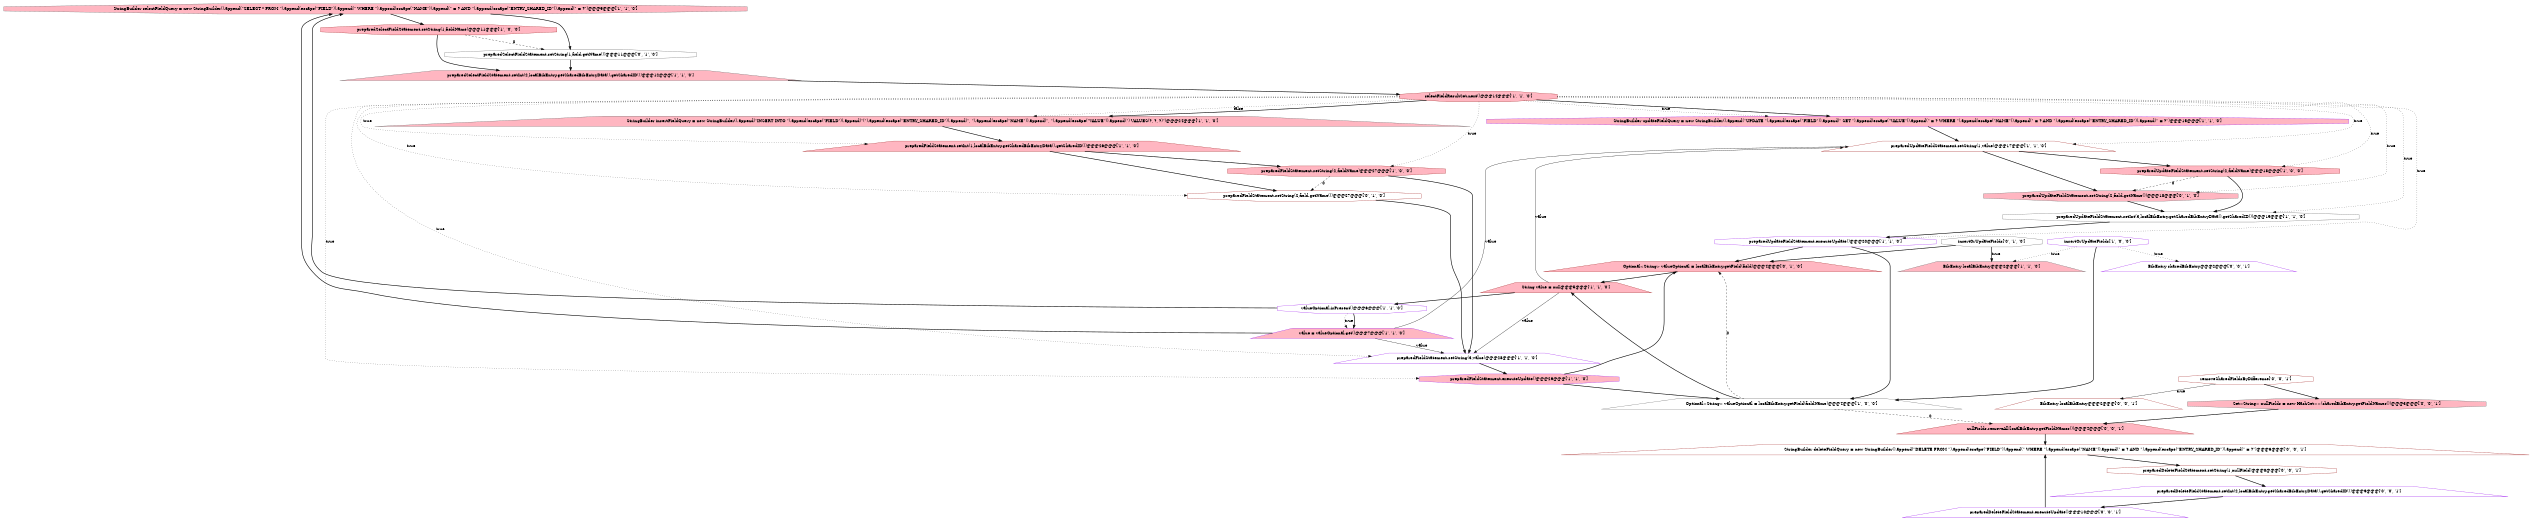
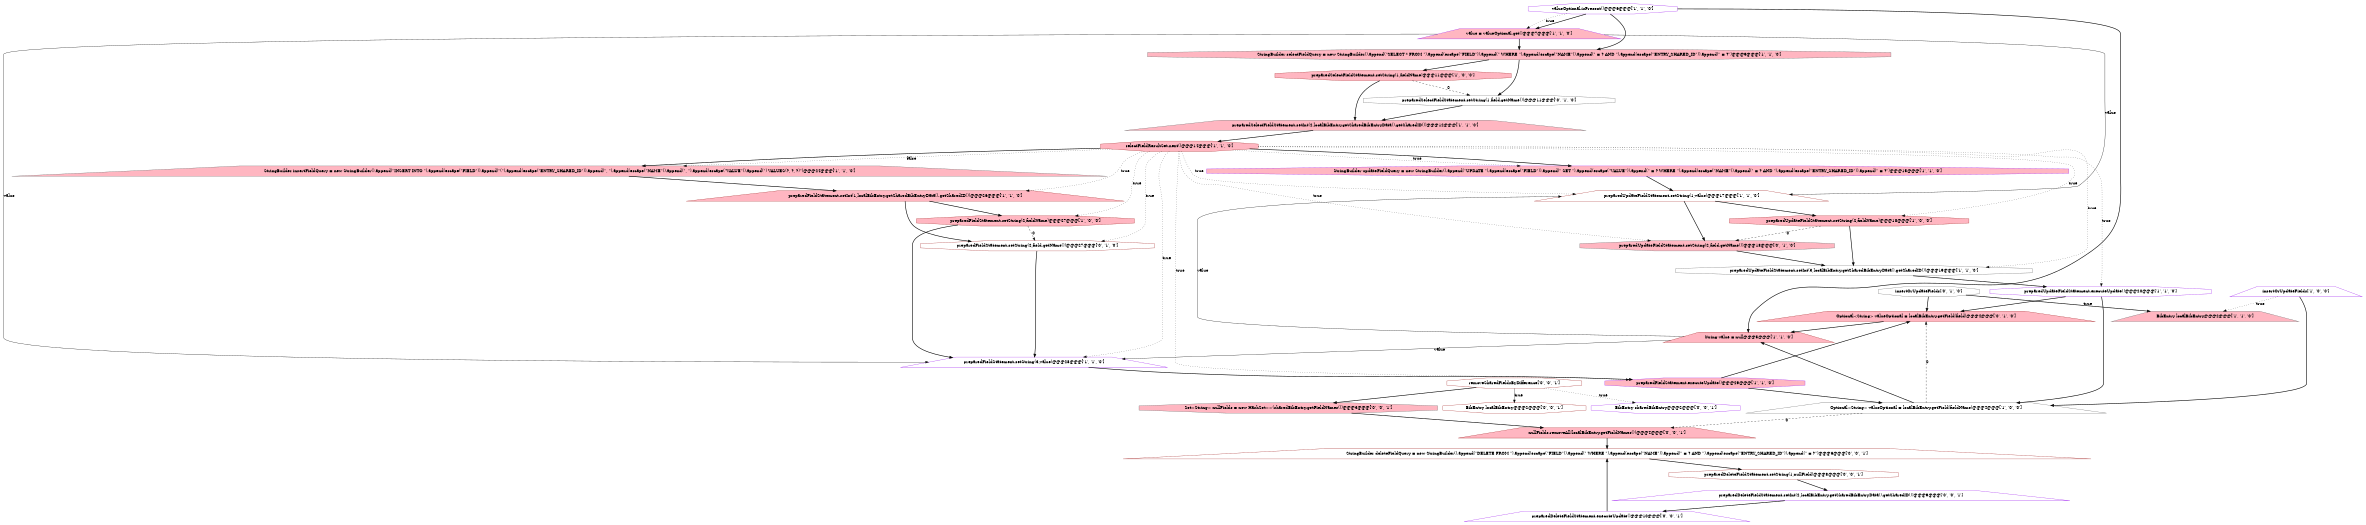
(2098, 242) -> (2296, 292)
(2147, 254) -> (1588, 395)
(2199, 267) -> (1666, 408)
(1456, 298) -> (2120, 110)
(2089, 404) -> (1514, 408)
